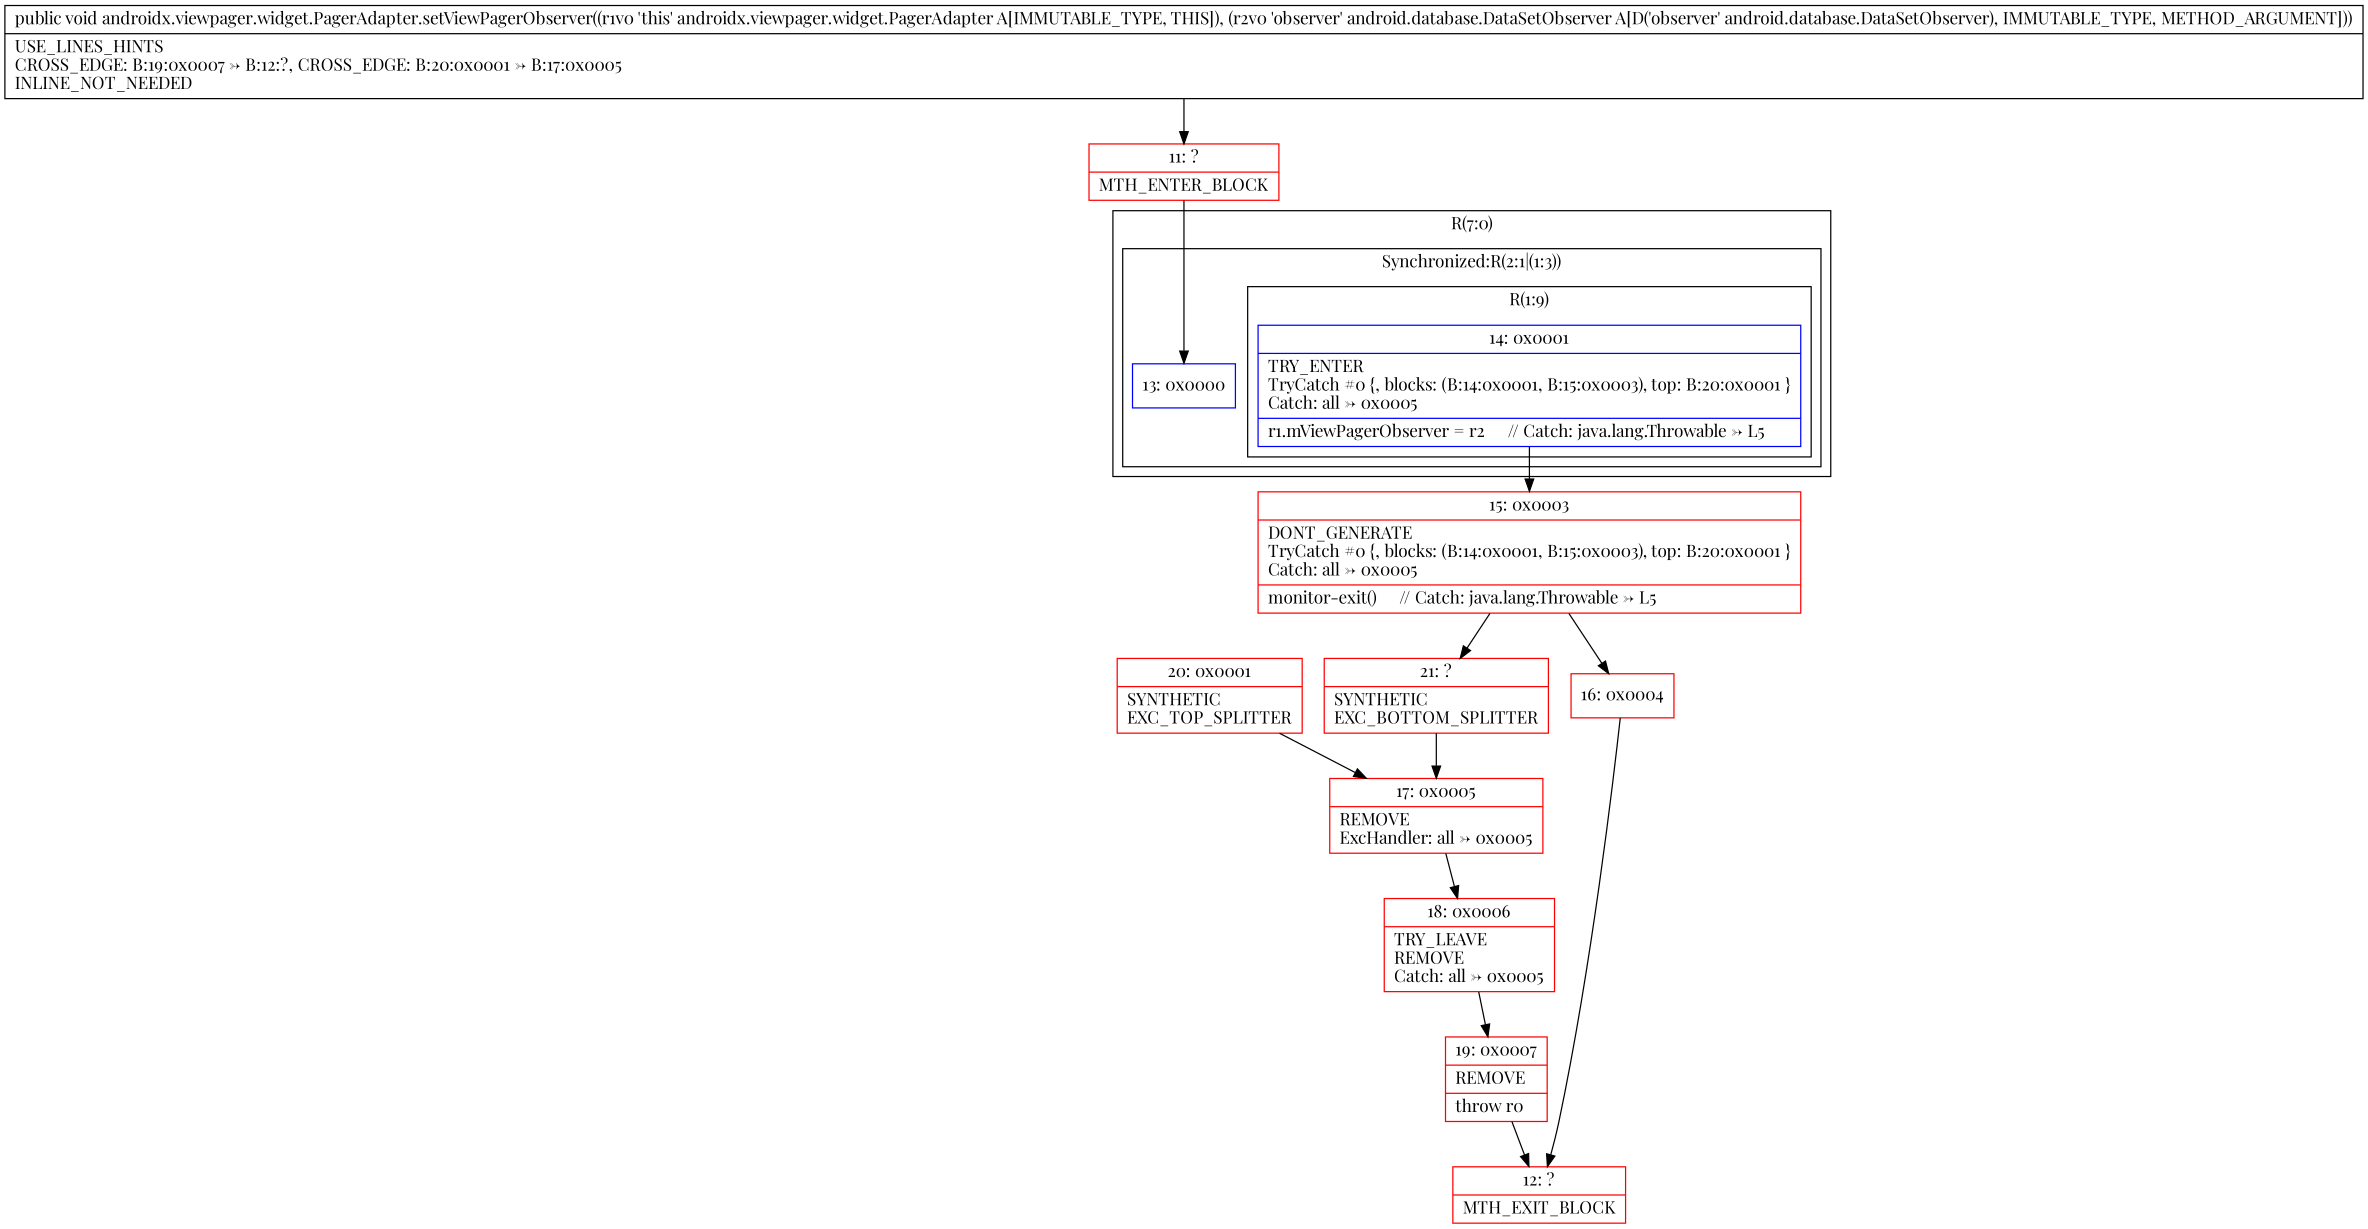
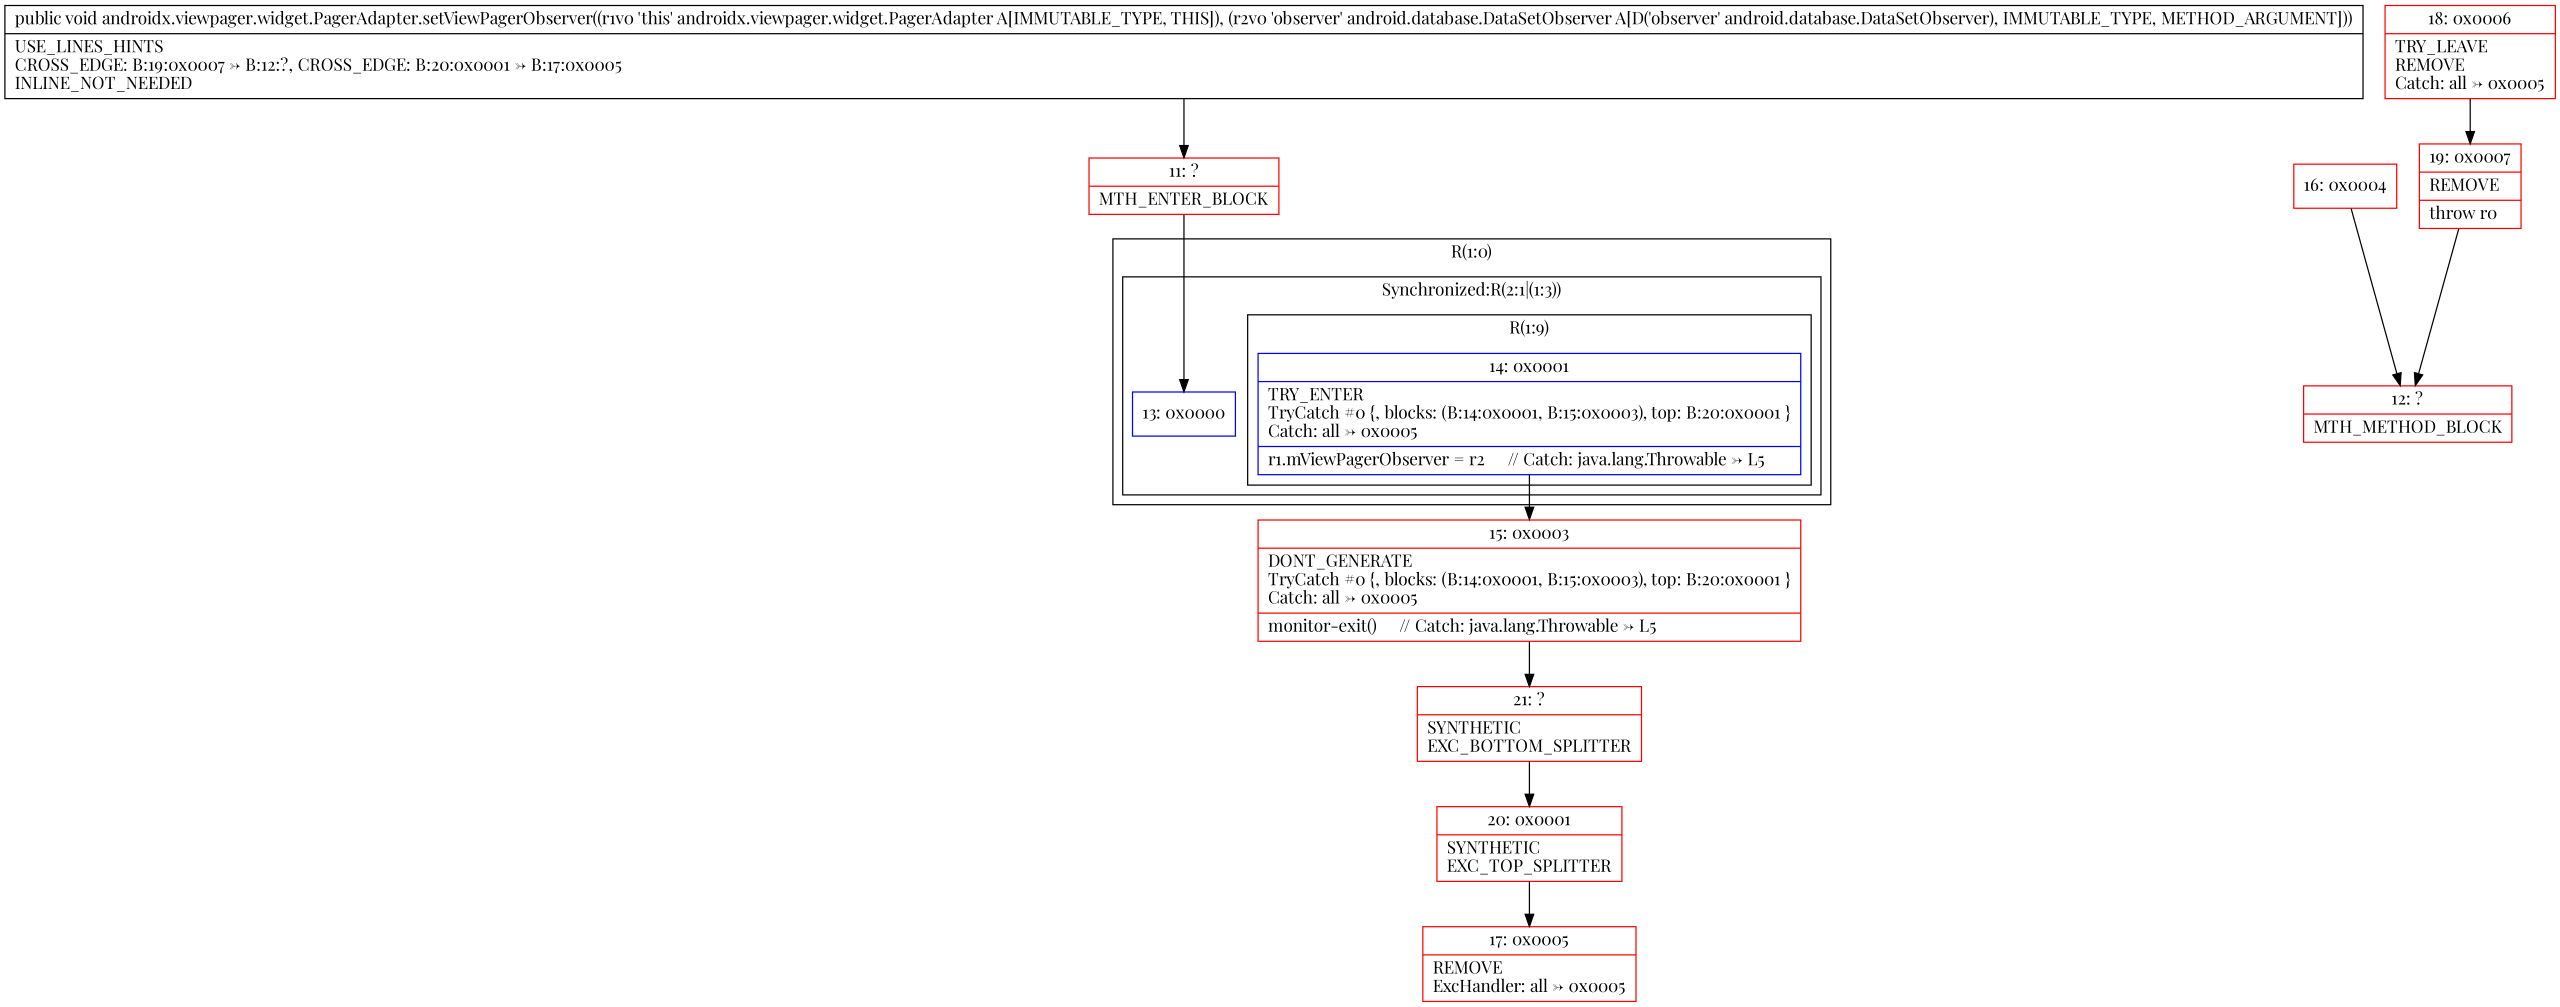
(1472, 225) -> (1472, 253)
(1585, 638) -> none
(1436, 750) -> (1529, 778)
(1450, 870) -> none
(1539, 1208) -> (2408, 428)
